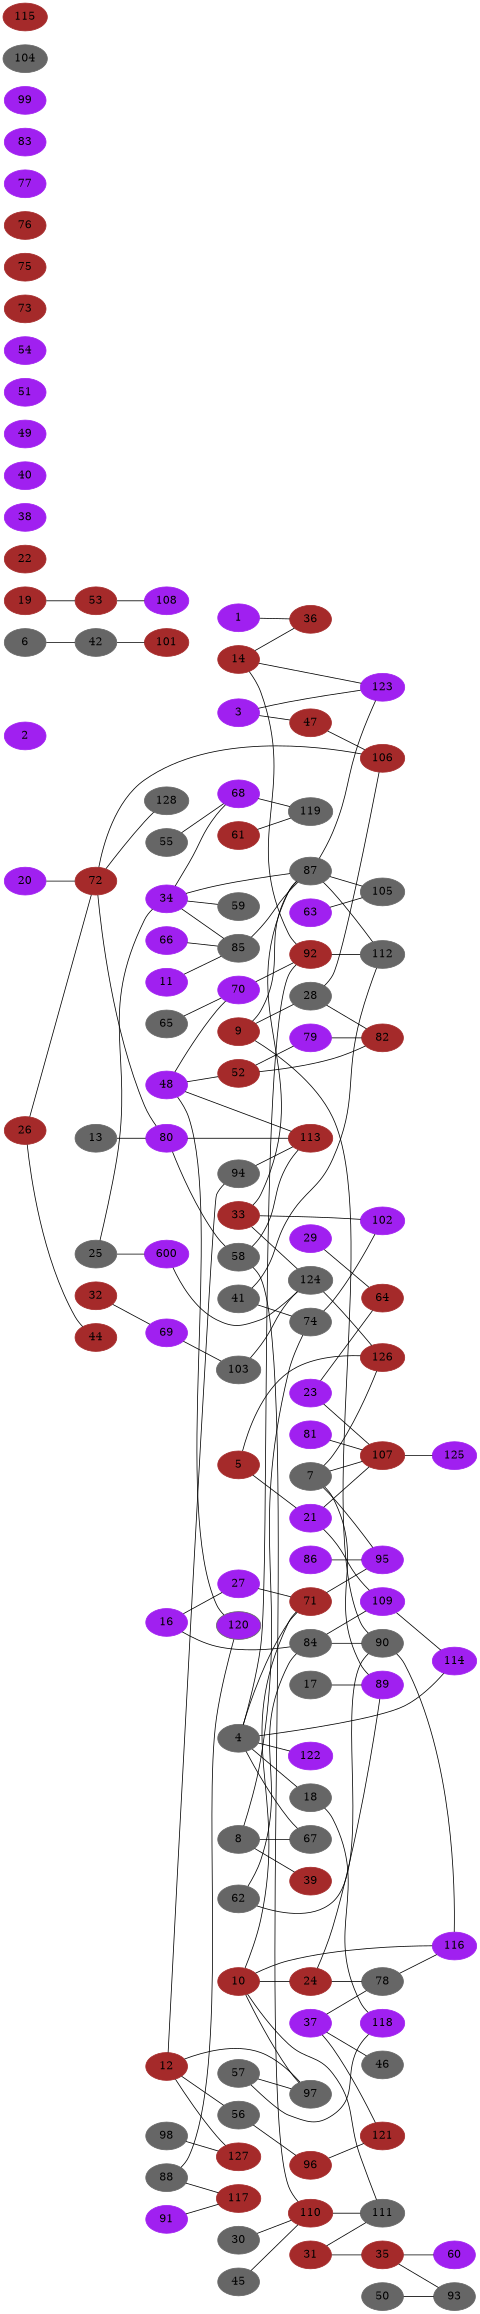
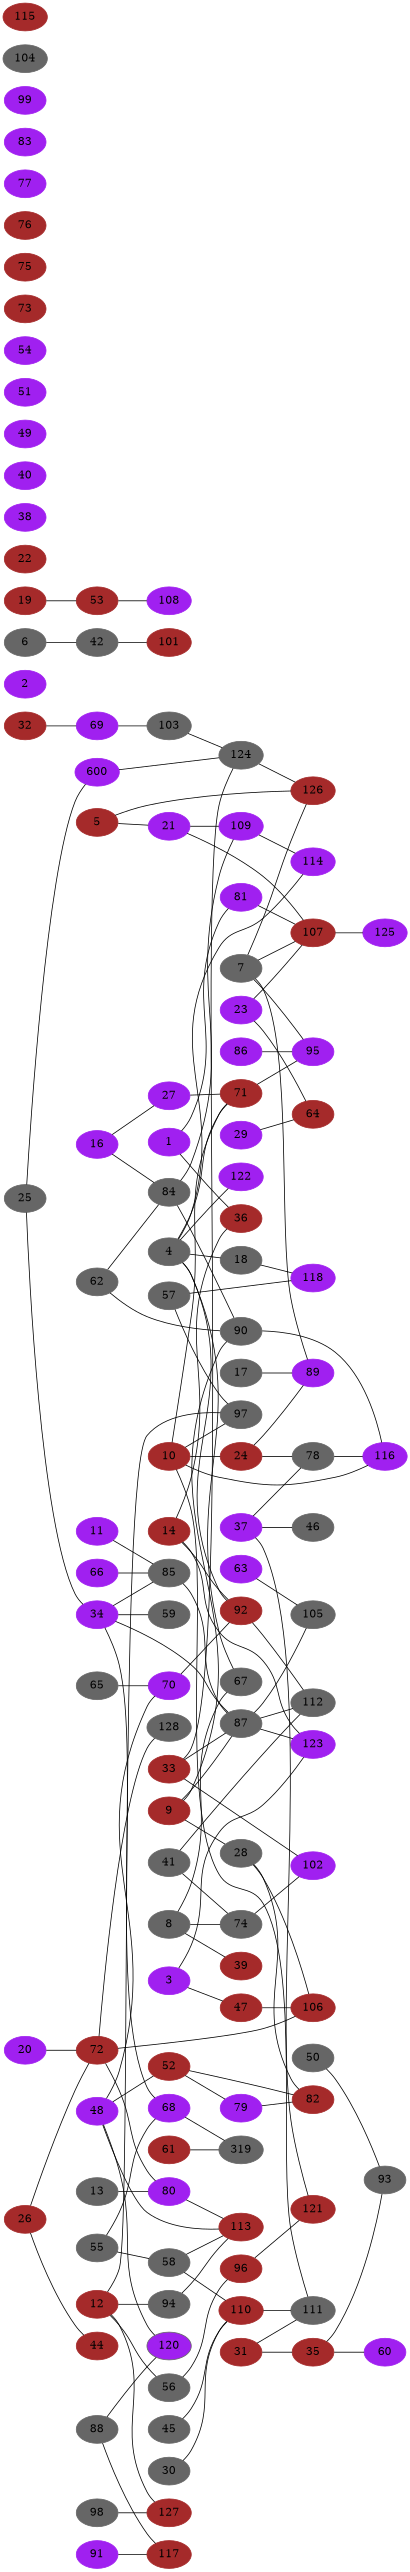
(311, 812) -> (241, 2150)
none -> (205, 1020)
(195, 1201) -> (133, 2255)
